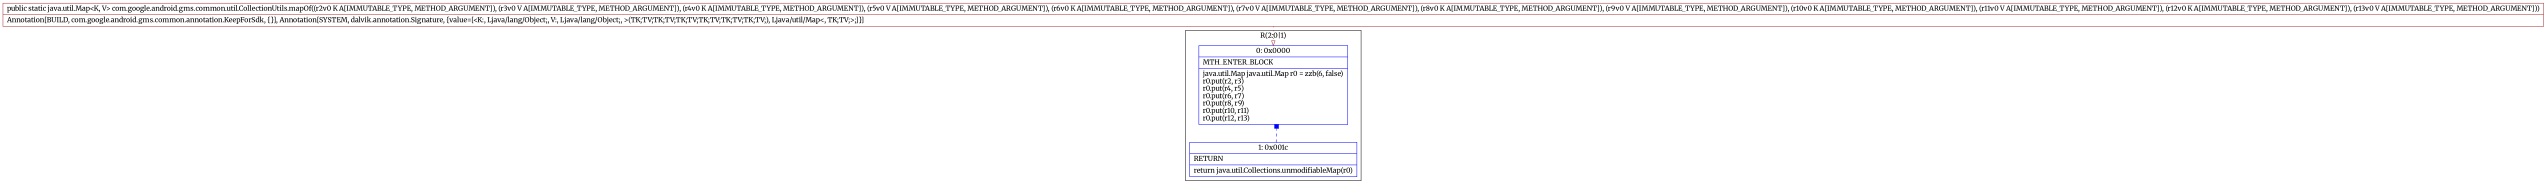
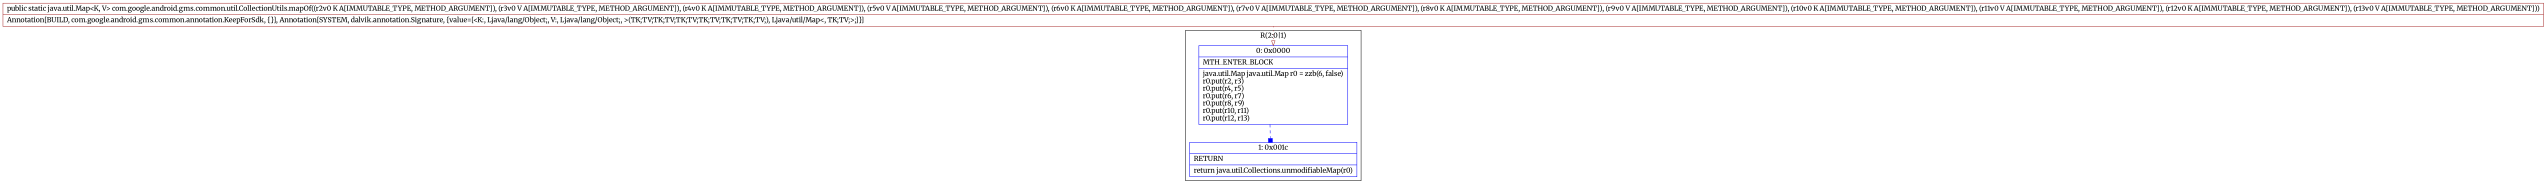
(1276, 136) -> (1270, 131)
